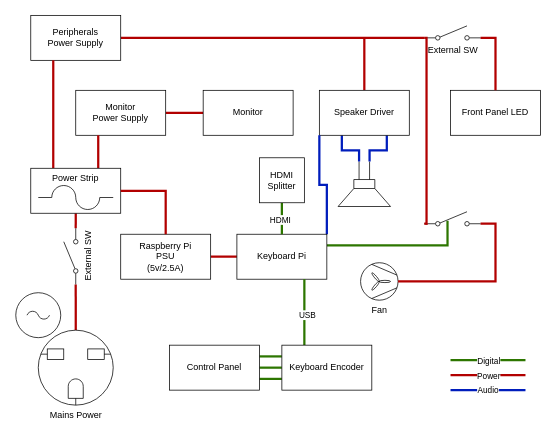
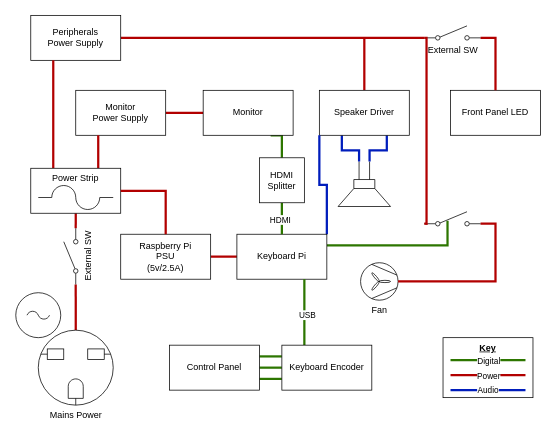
none -> (282, 140)
none -> (488, 368)
